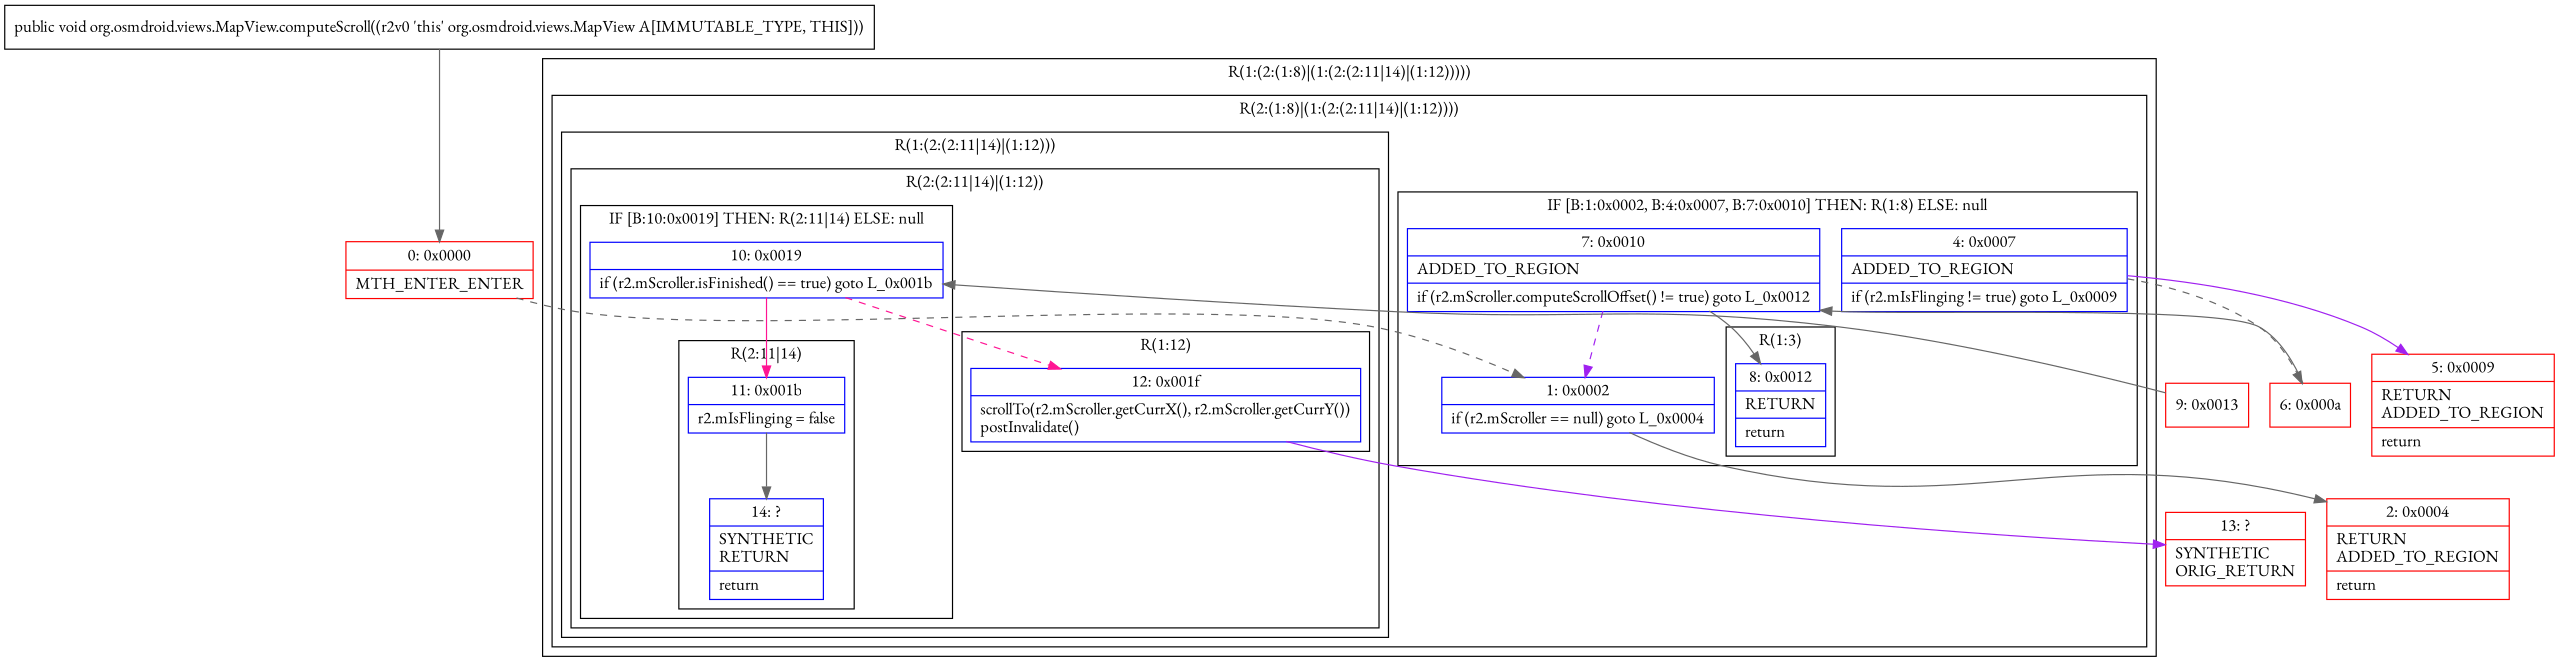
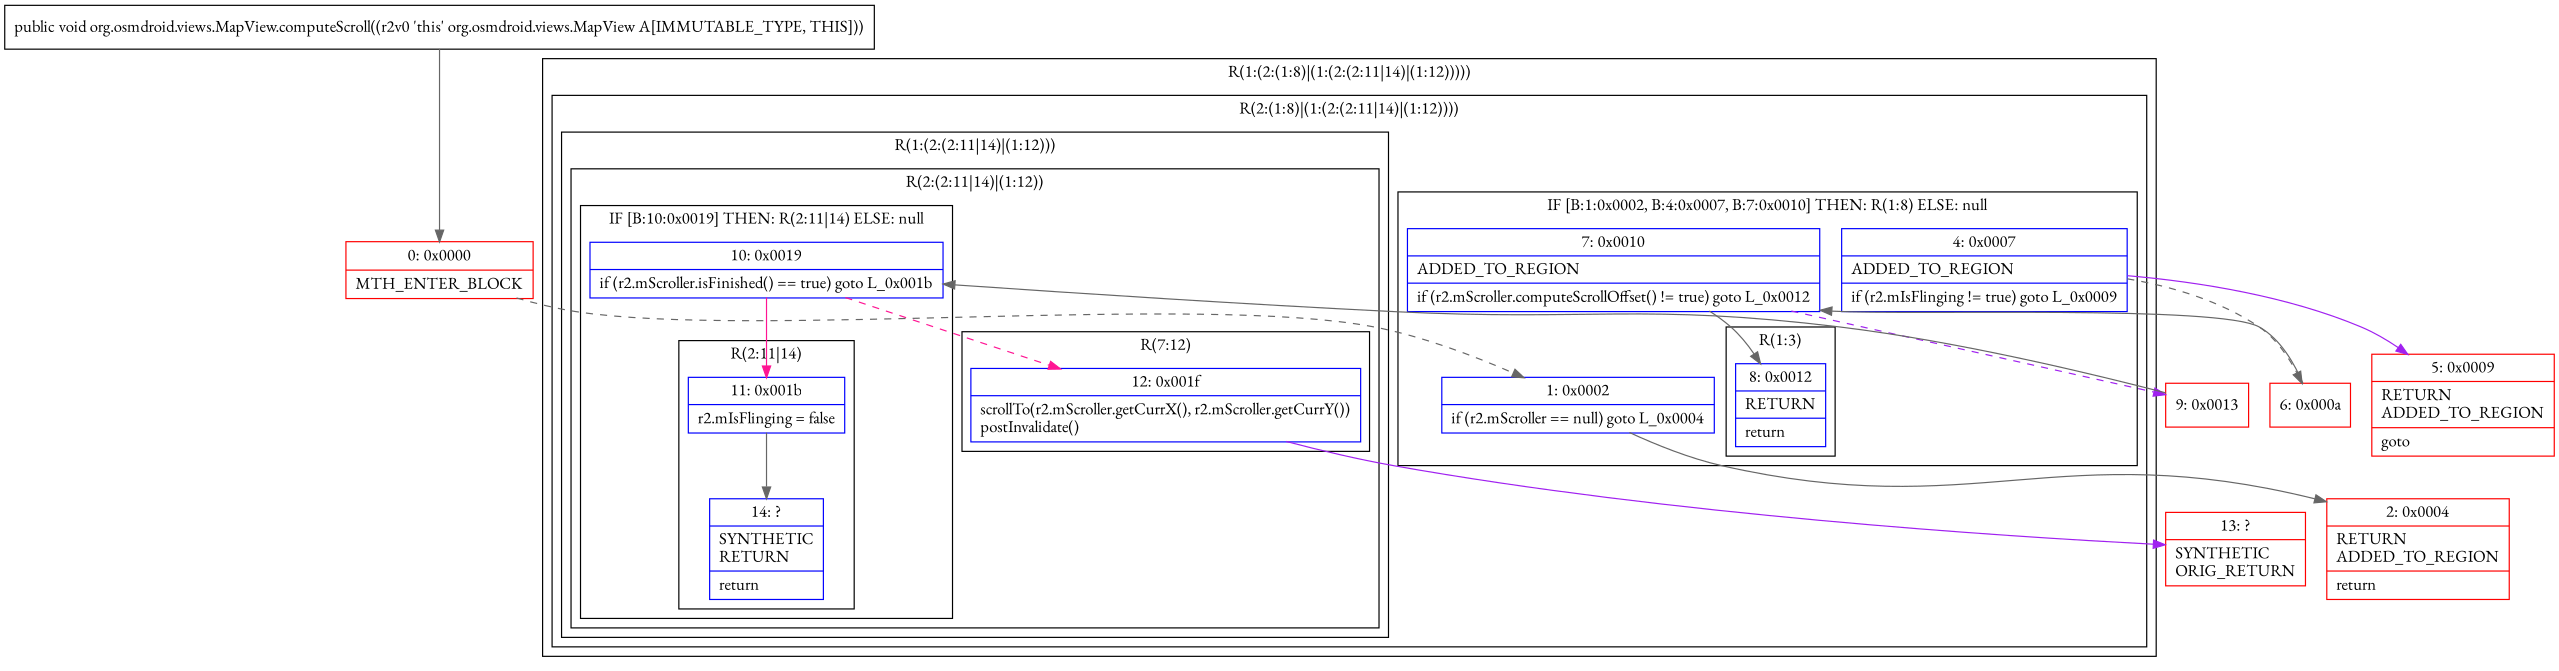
(440, 284) -> (440, 284)
(1596, 338) -> (1973, 352)
(1166, 345) -> (1166, 345)
(2401, 441) -> (2396, 441)
